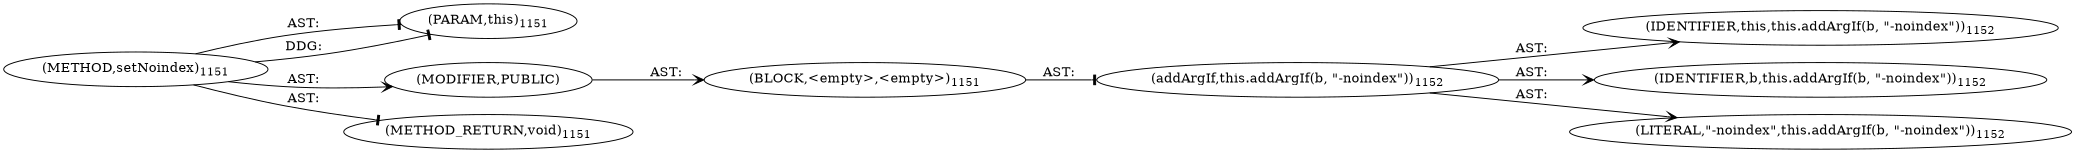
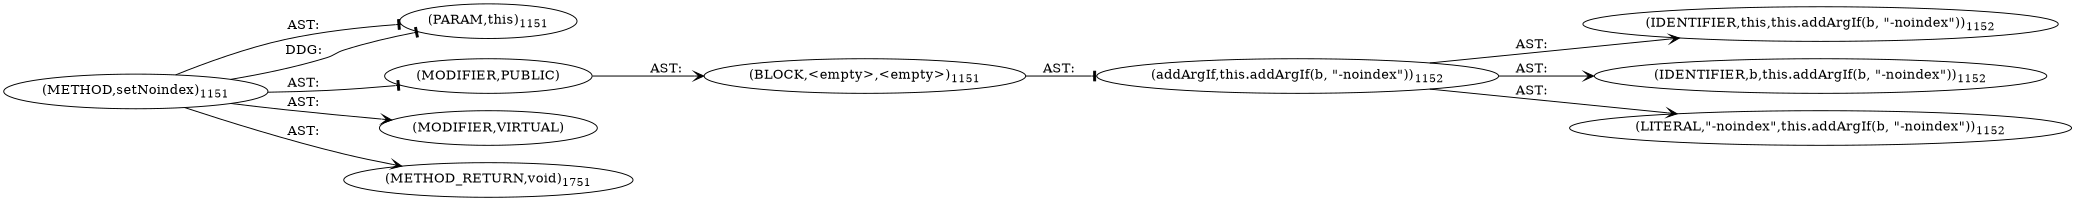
(306, 87) -> (332, 90)
(284, 106) -> (288, 139)
none -> (488, 128)
(577, 130) -> (577, 179)
